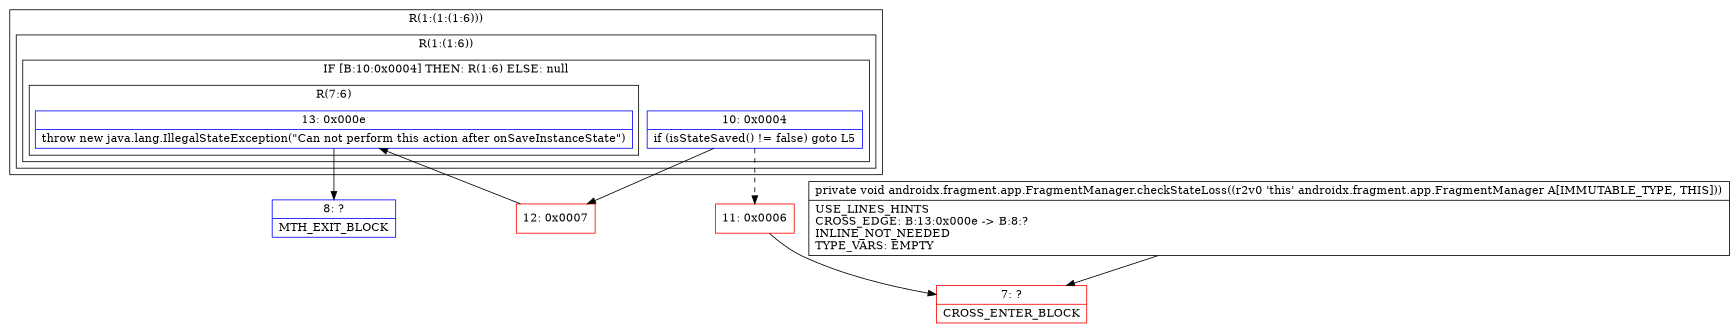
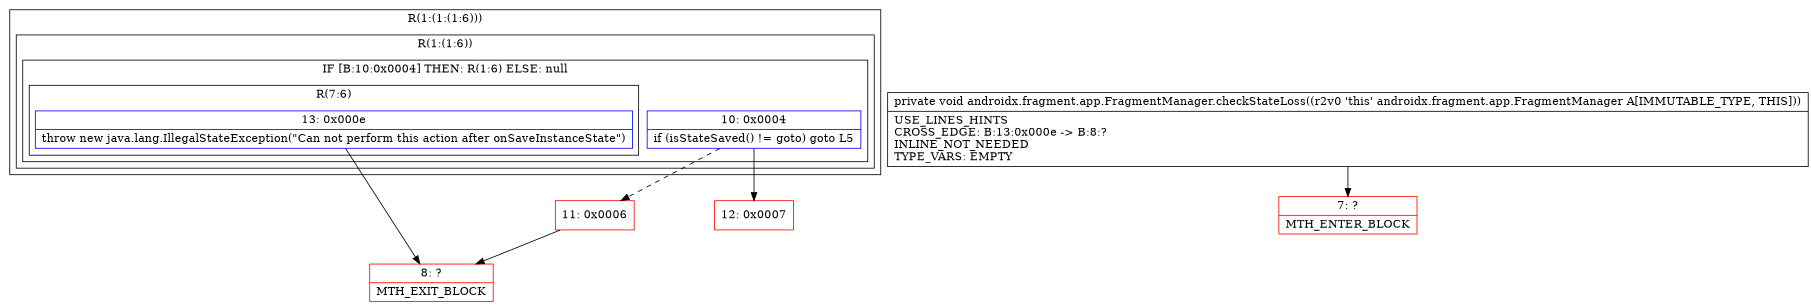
(755, 139) -> (754, 139)
(461, 180) -> none
(334, 219) -> (431, 283)
(845, 273) -> (522, 246)
(1012, 313) -> (1348, 224)
